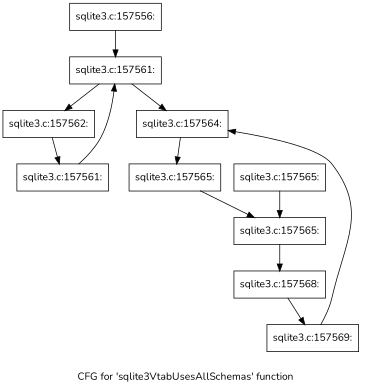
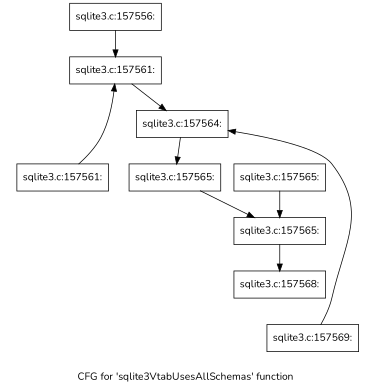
(49, 124) -> none
(294, 308) -> none
